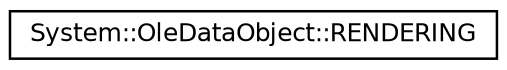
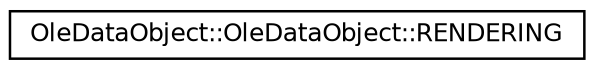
(253, 35) -> (297, 35)
